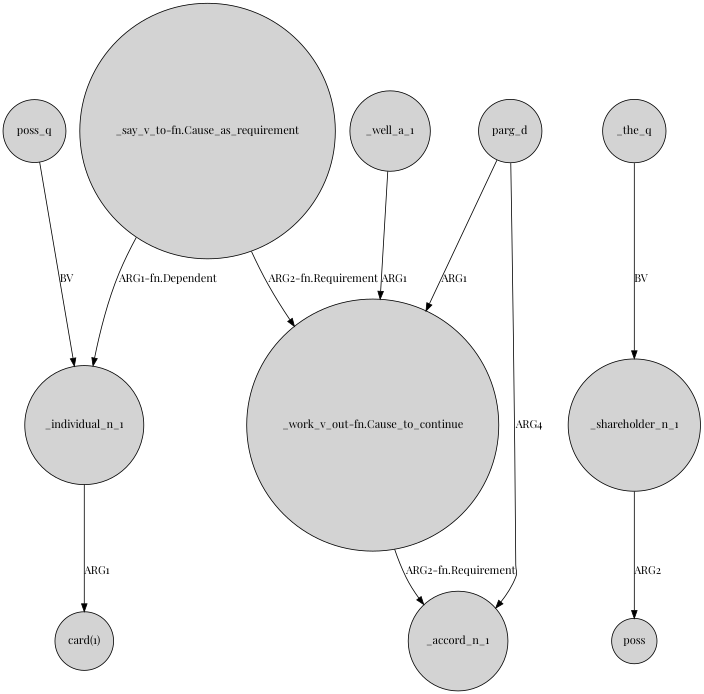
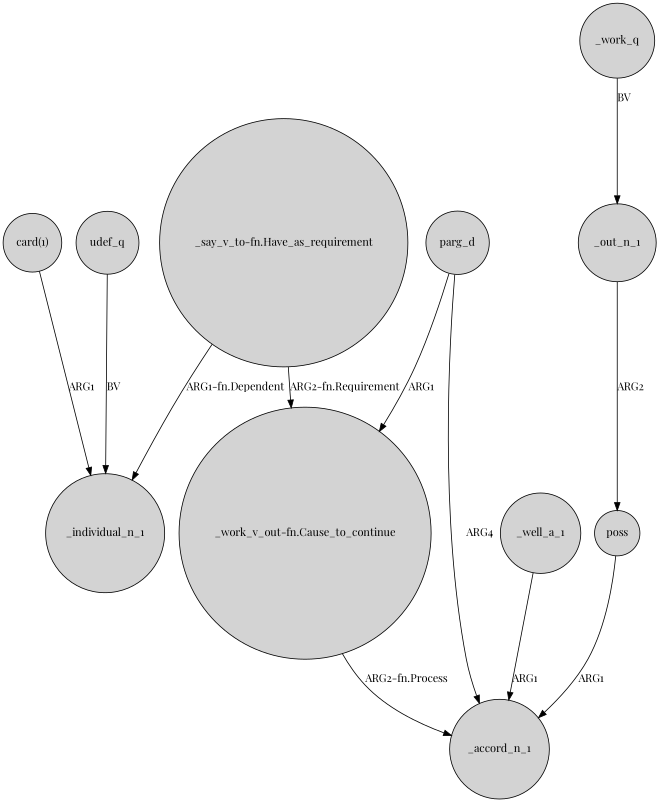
(34, 131) -> (108, 243)
(208, 131) -> (284, 243)
(634, 131) -> (617, 41)
(384, 231) -> (522, 633)
(634, 425) -> (617, 243)
(84, 544) -> (64, 369)
(461, 571) -> (407, 679)
none -> (596, 642)
